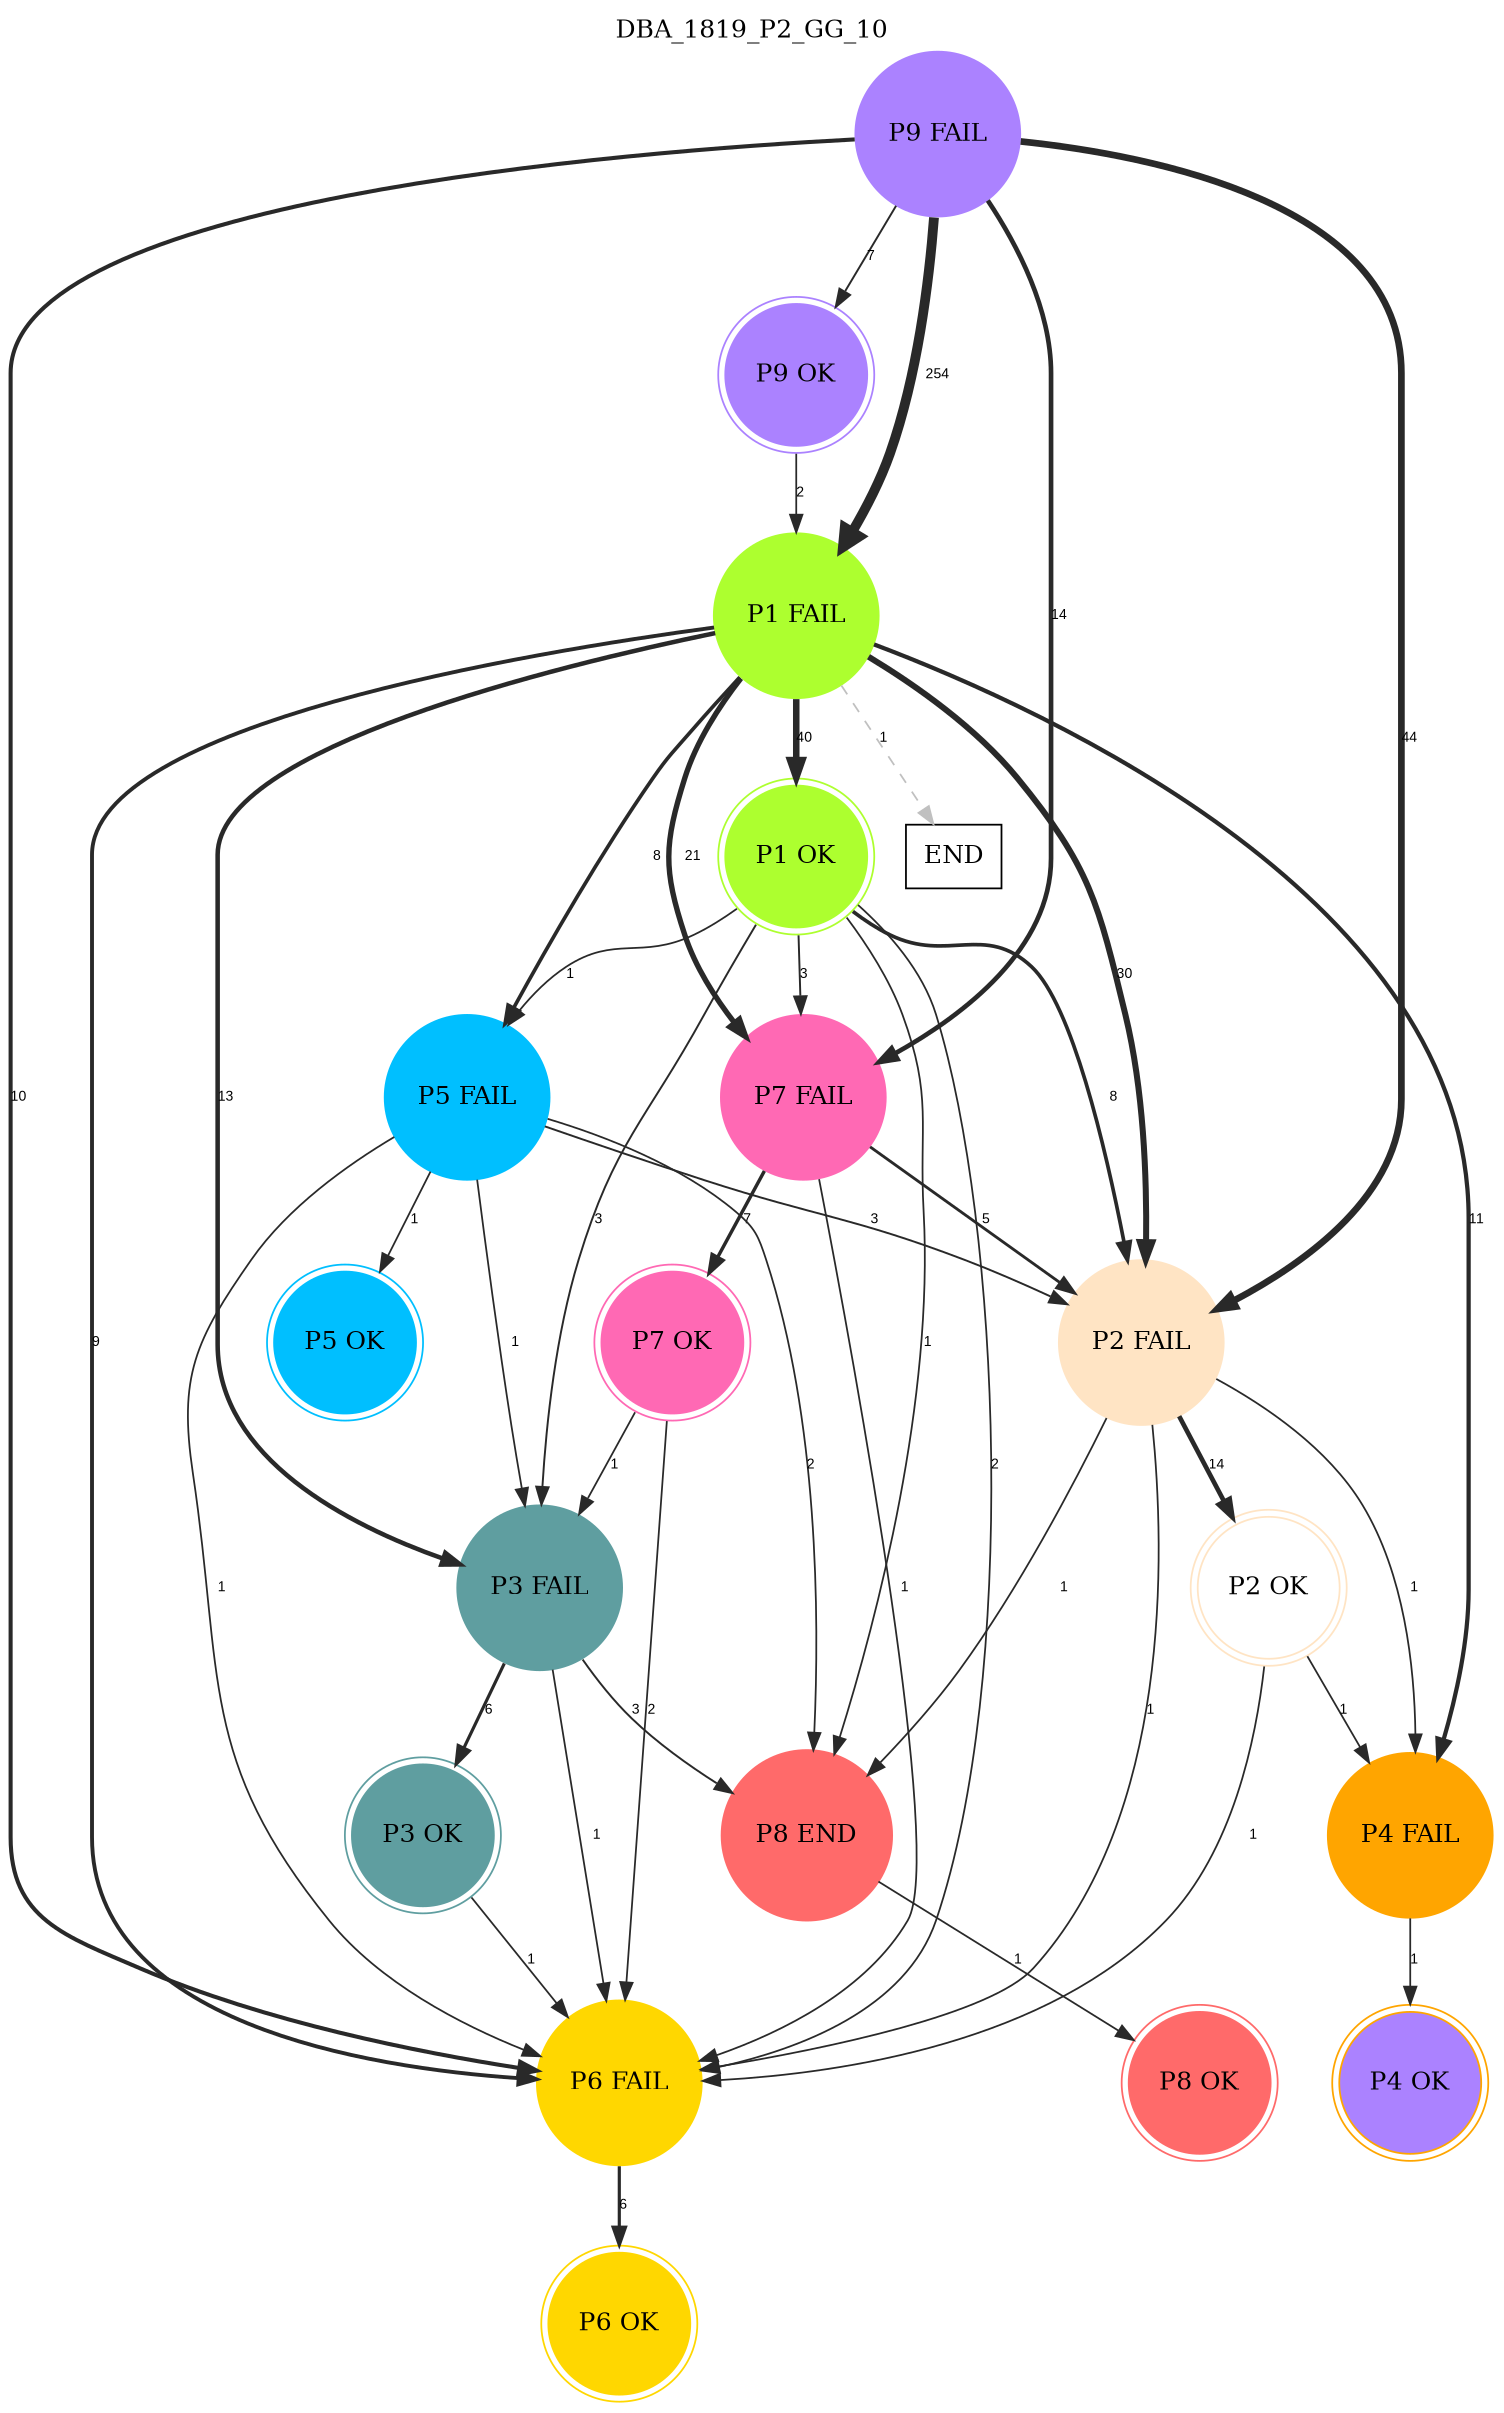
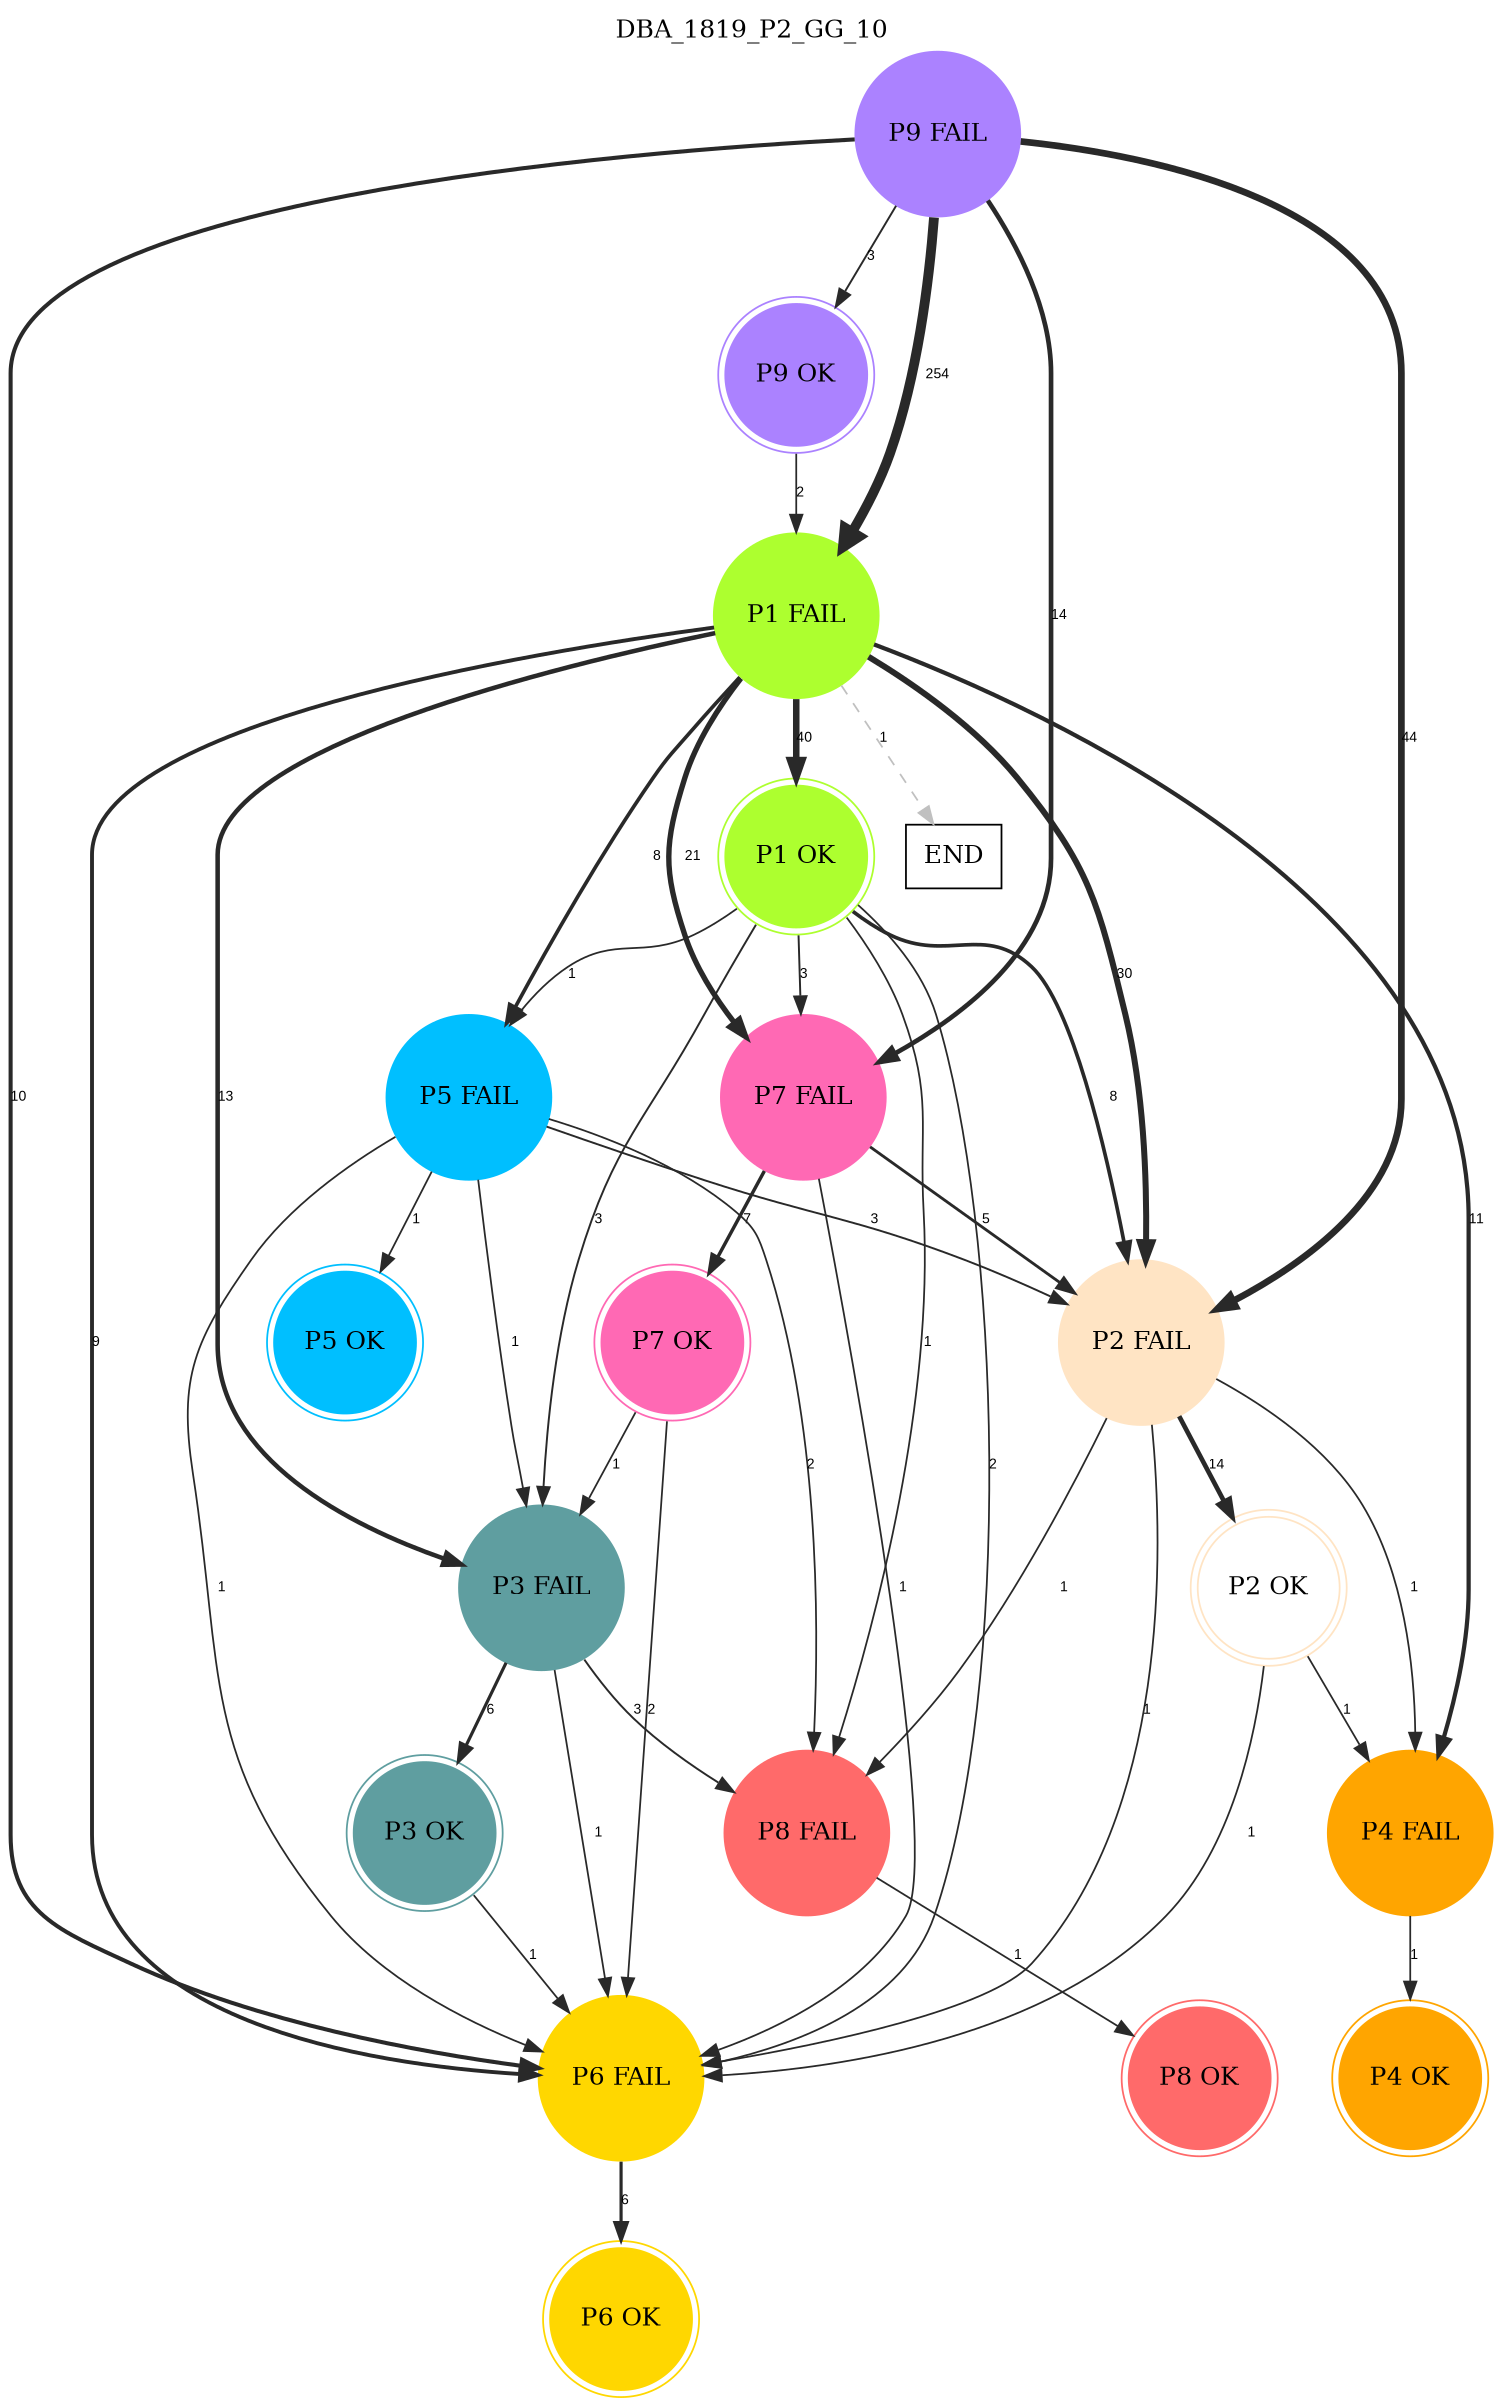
(871, 257) -> (871, 257)
(807, 1835) -> (807, 1833)
(1410, 2083) -> (1410, 2078)
